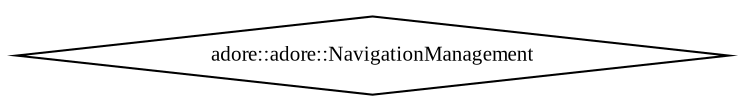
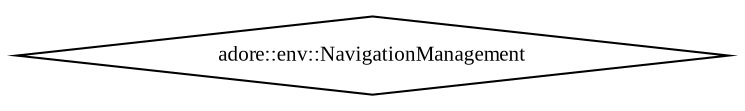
(373, 56) -> (373, 56)
